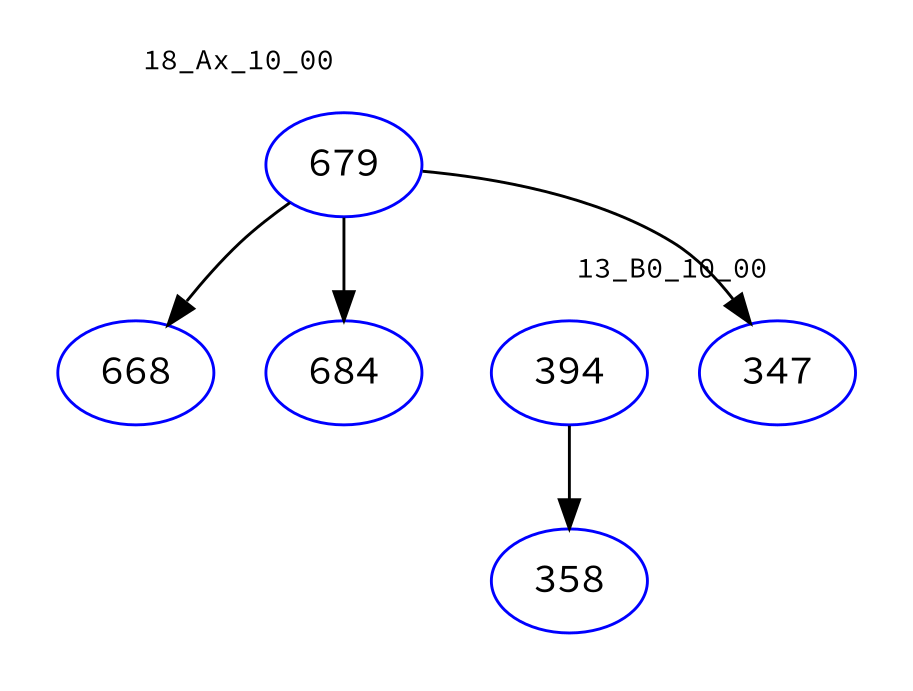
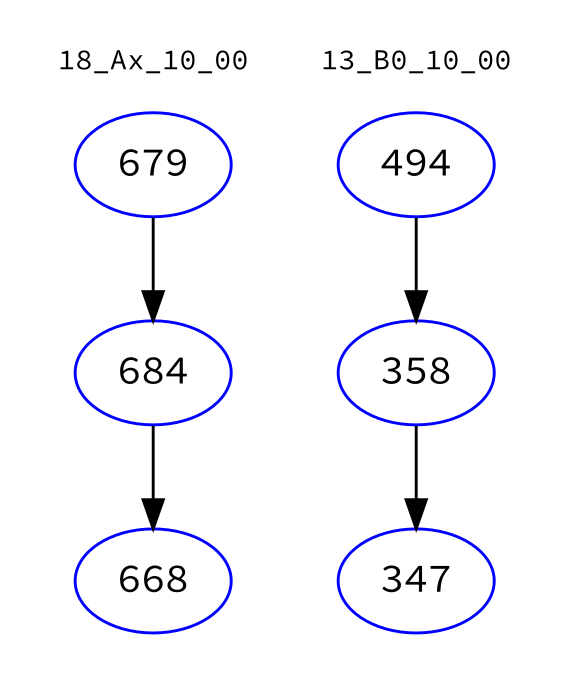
(592, 205) -> (416, 463)
(235, 248) -> (153, 463)
(569, 373) -> (416, 165)
